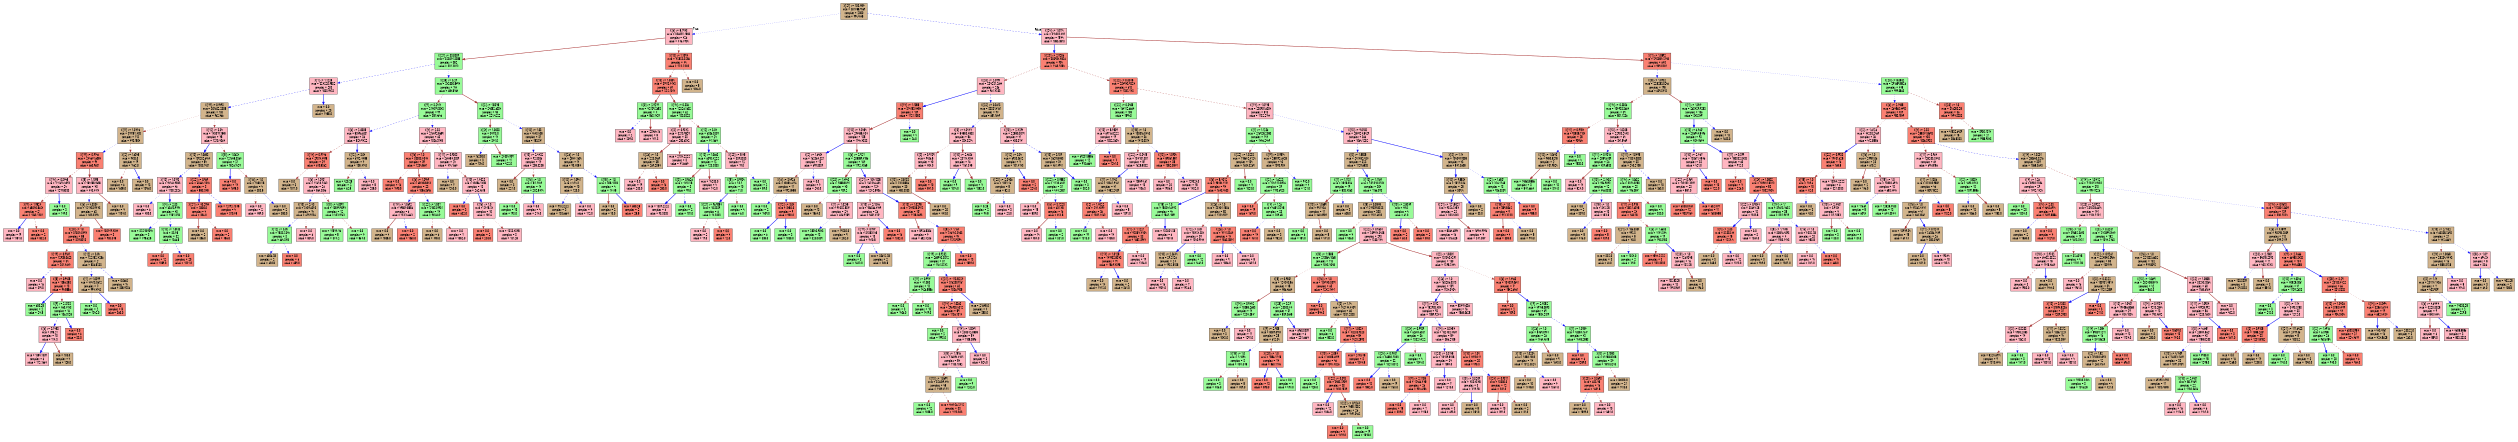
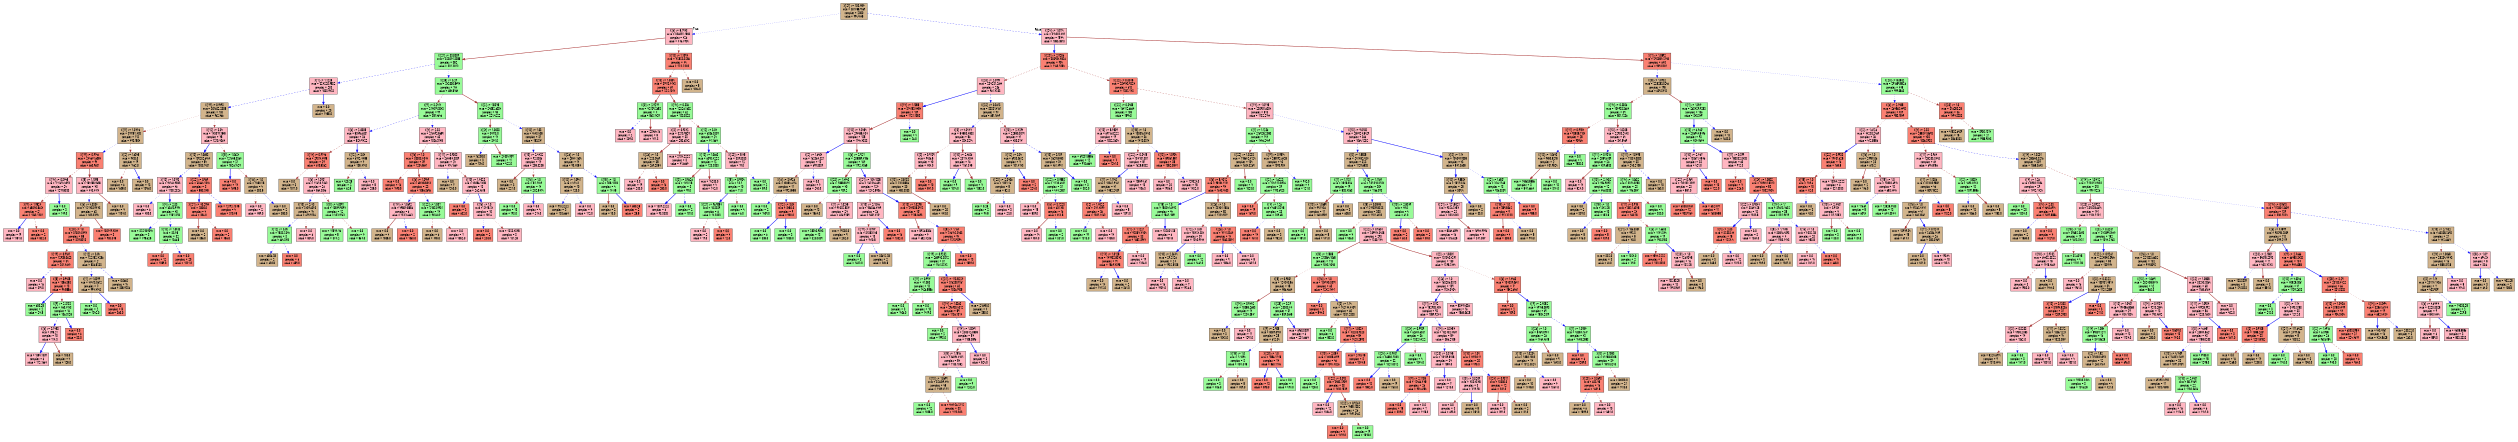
(1602, 210) -> (1602, 210)
(484, 222) -> (484, 222)
